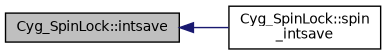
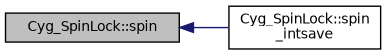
(92, 28) -> (92, 28)
